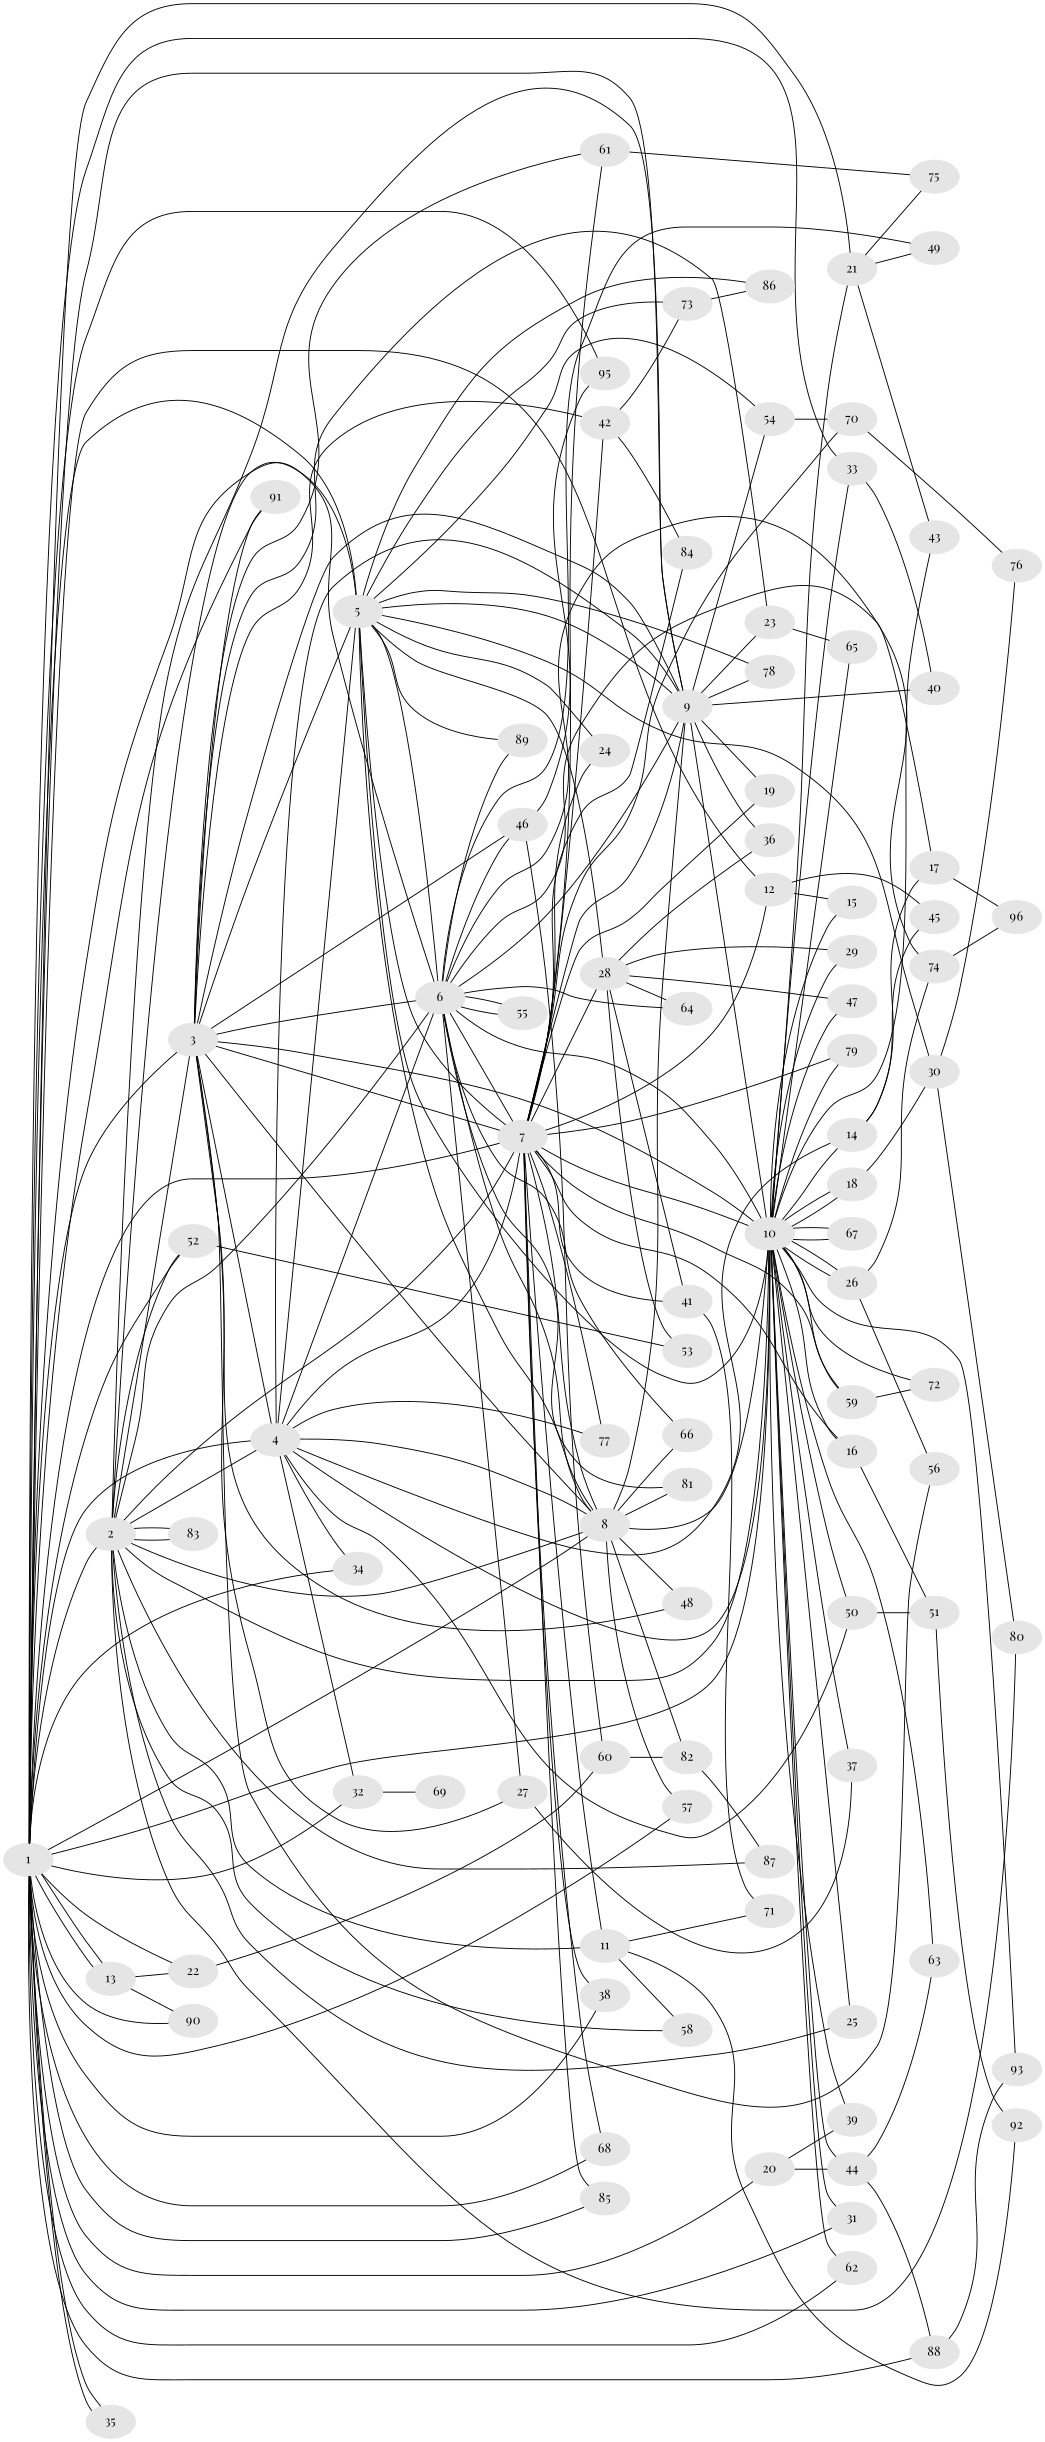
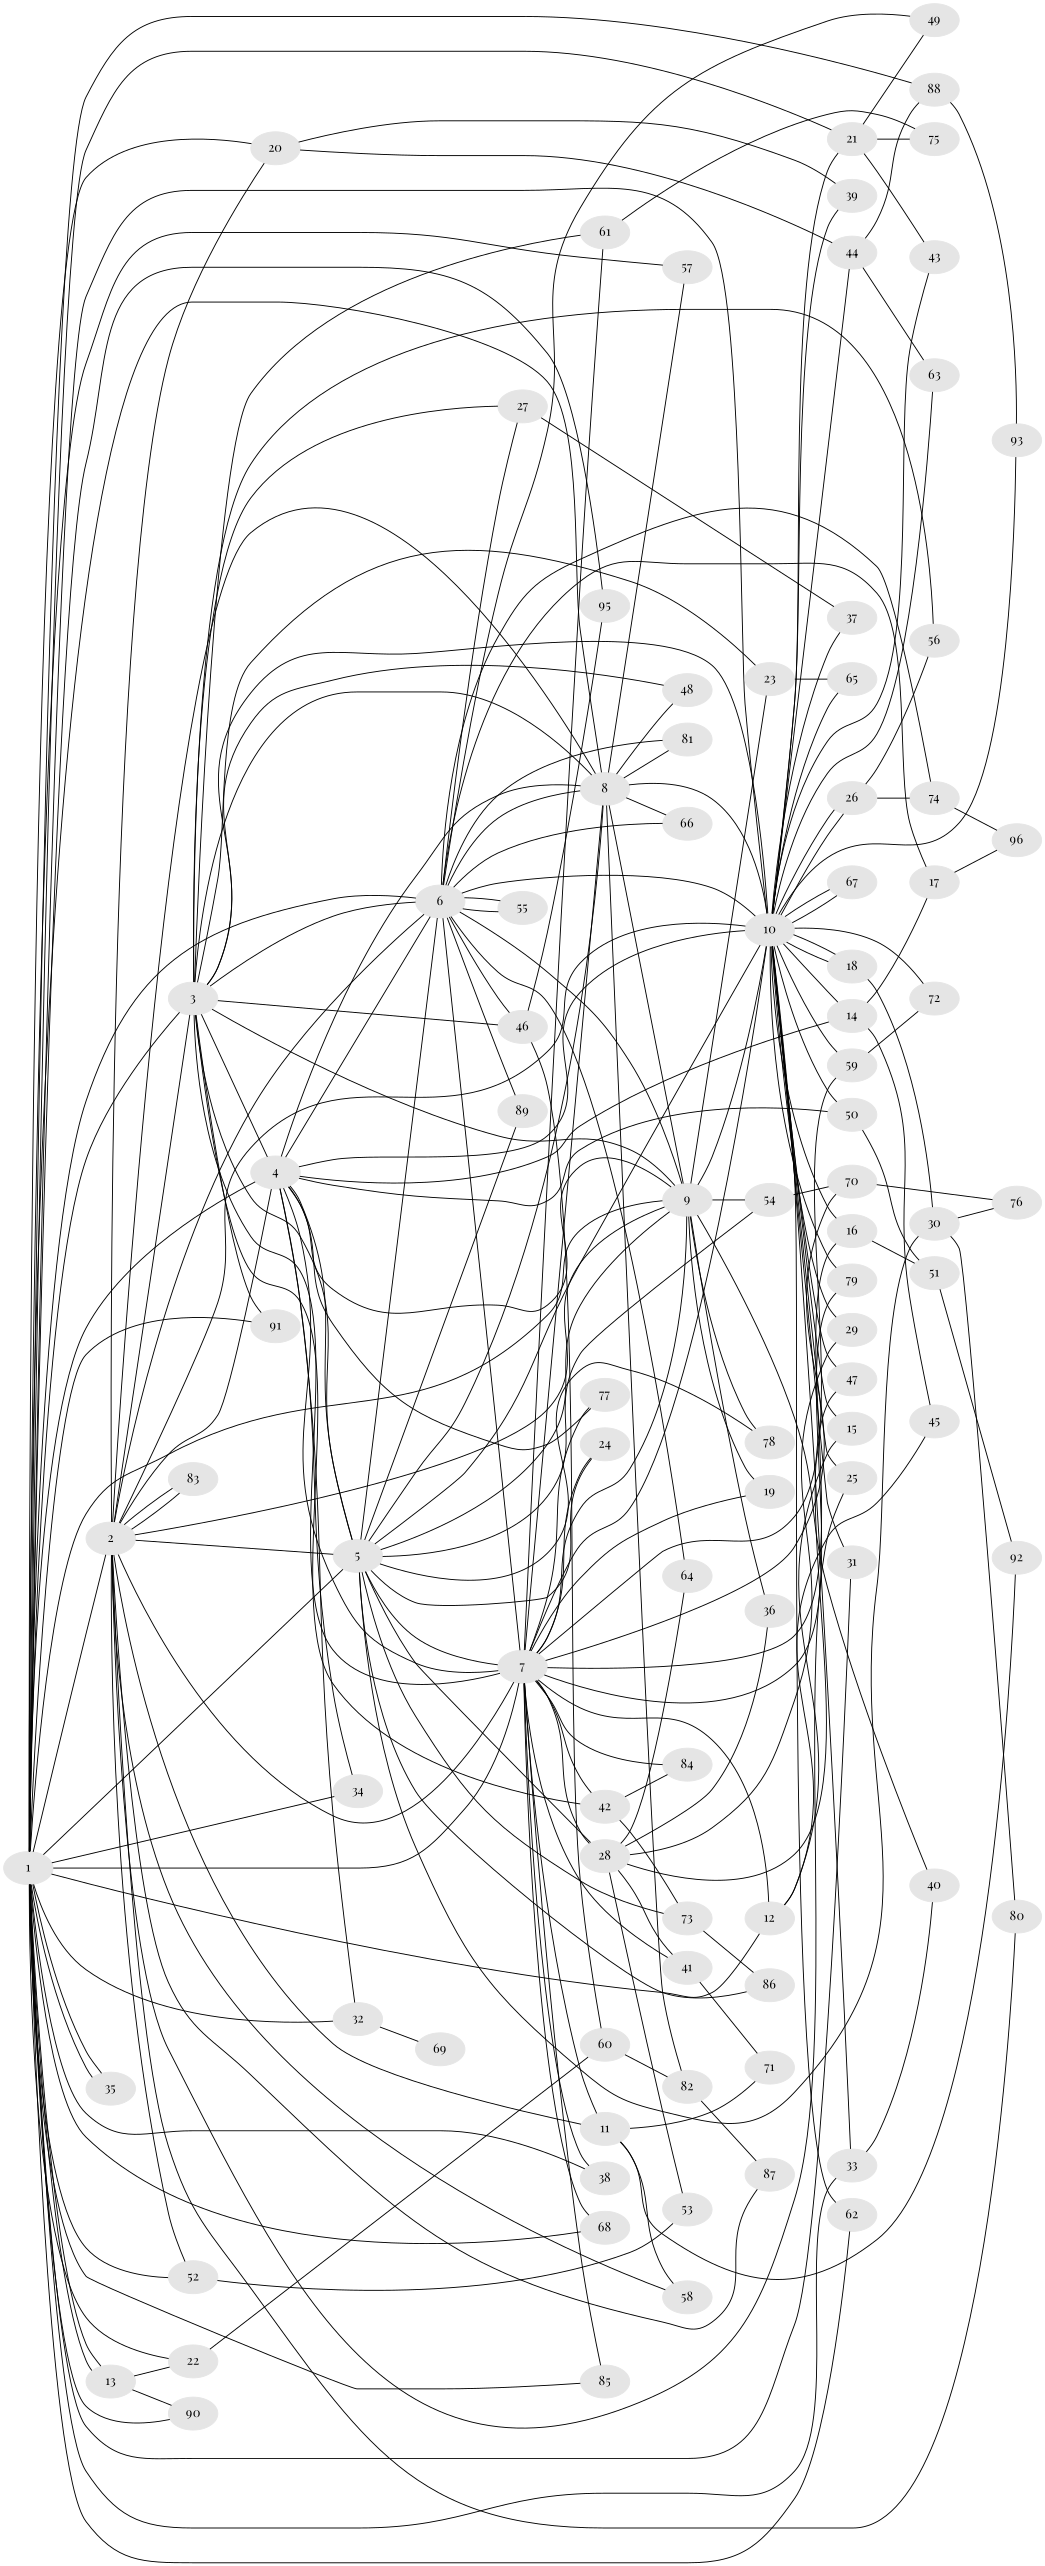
none -> (122, 830)
